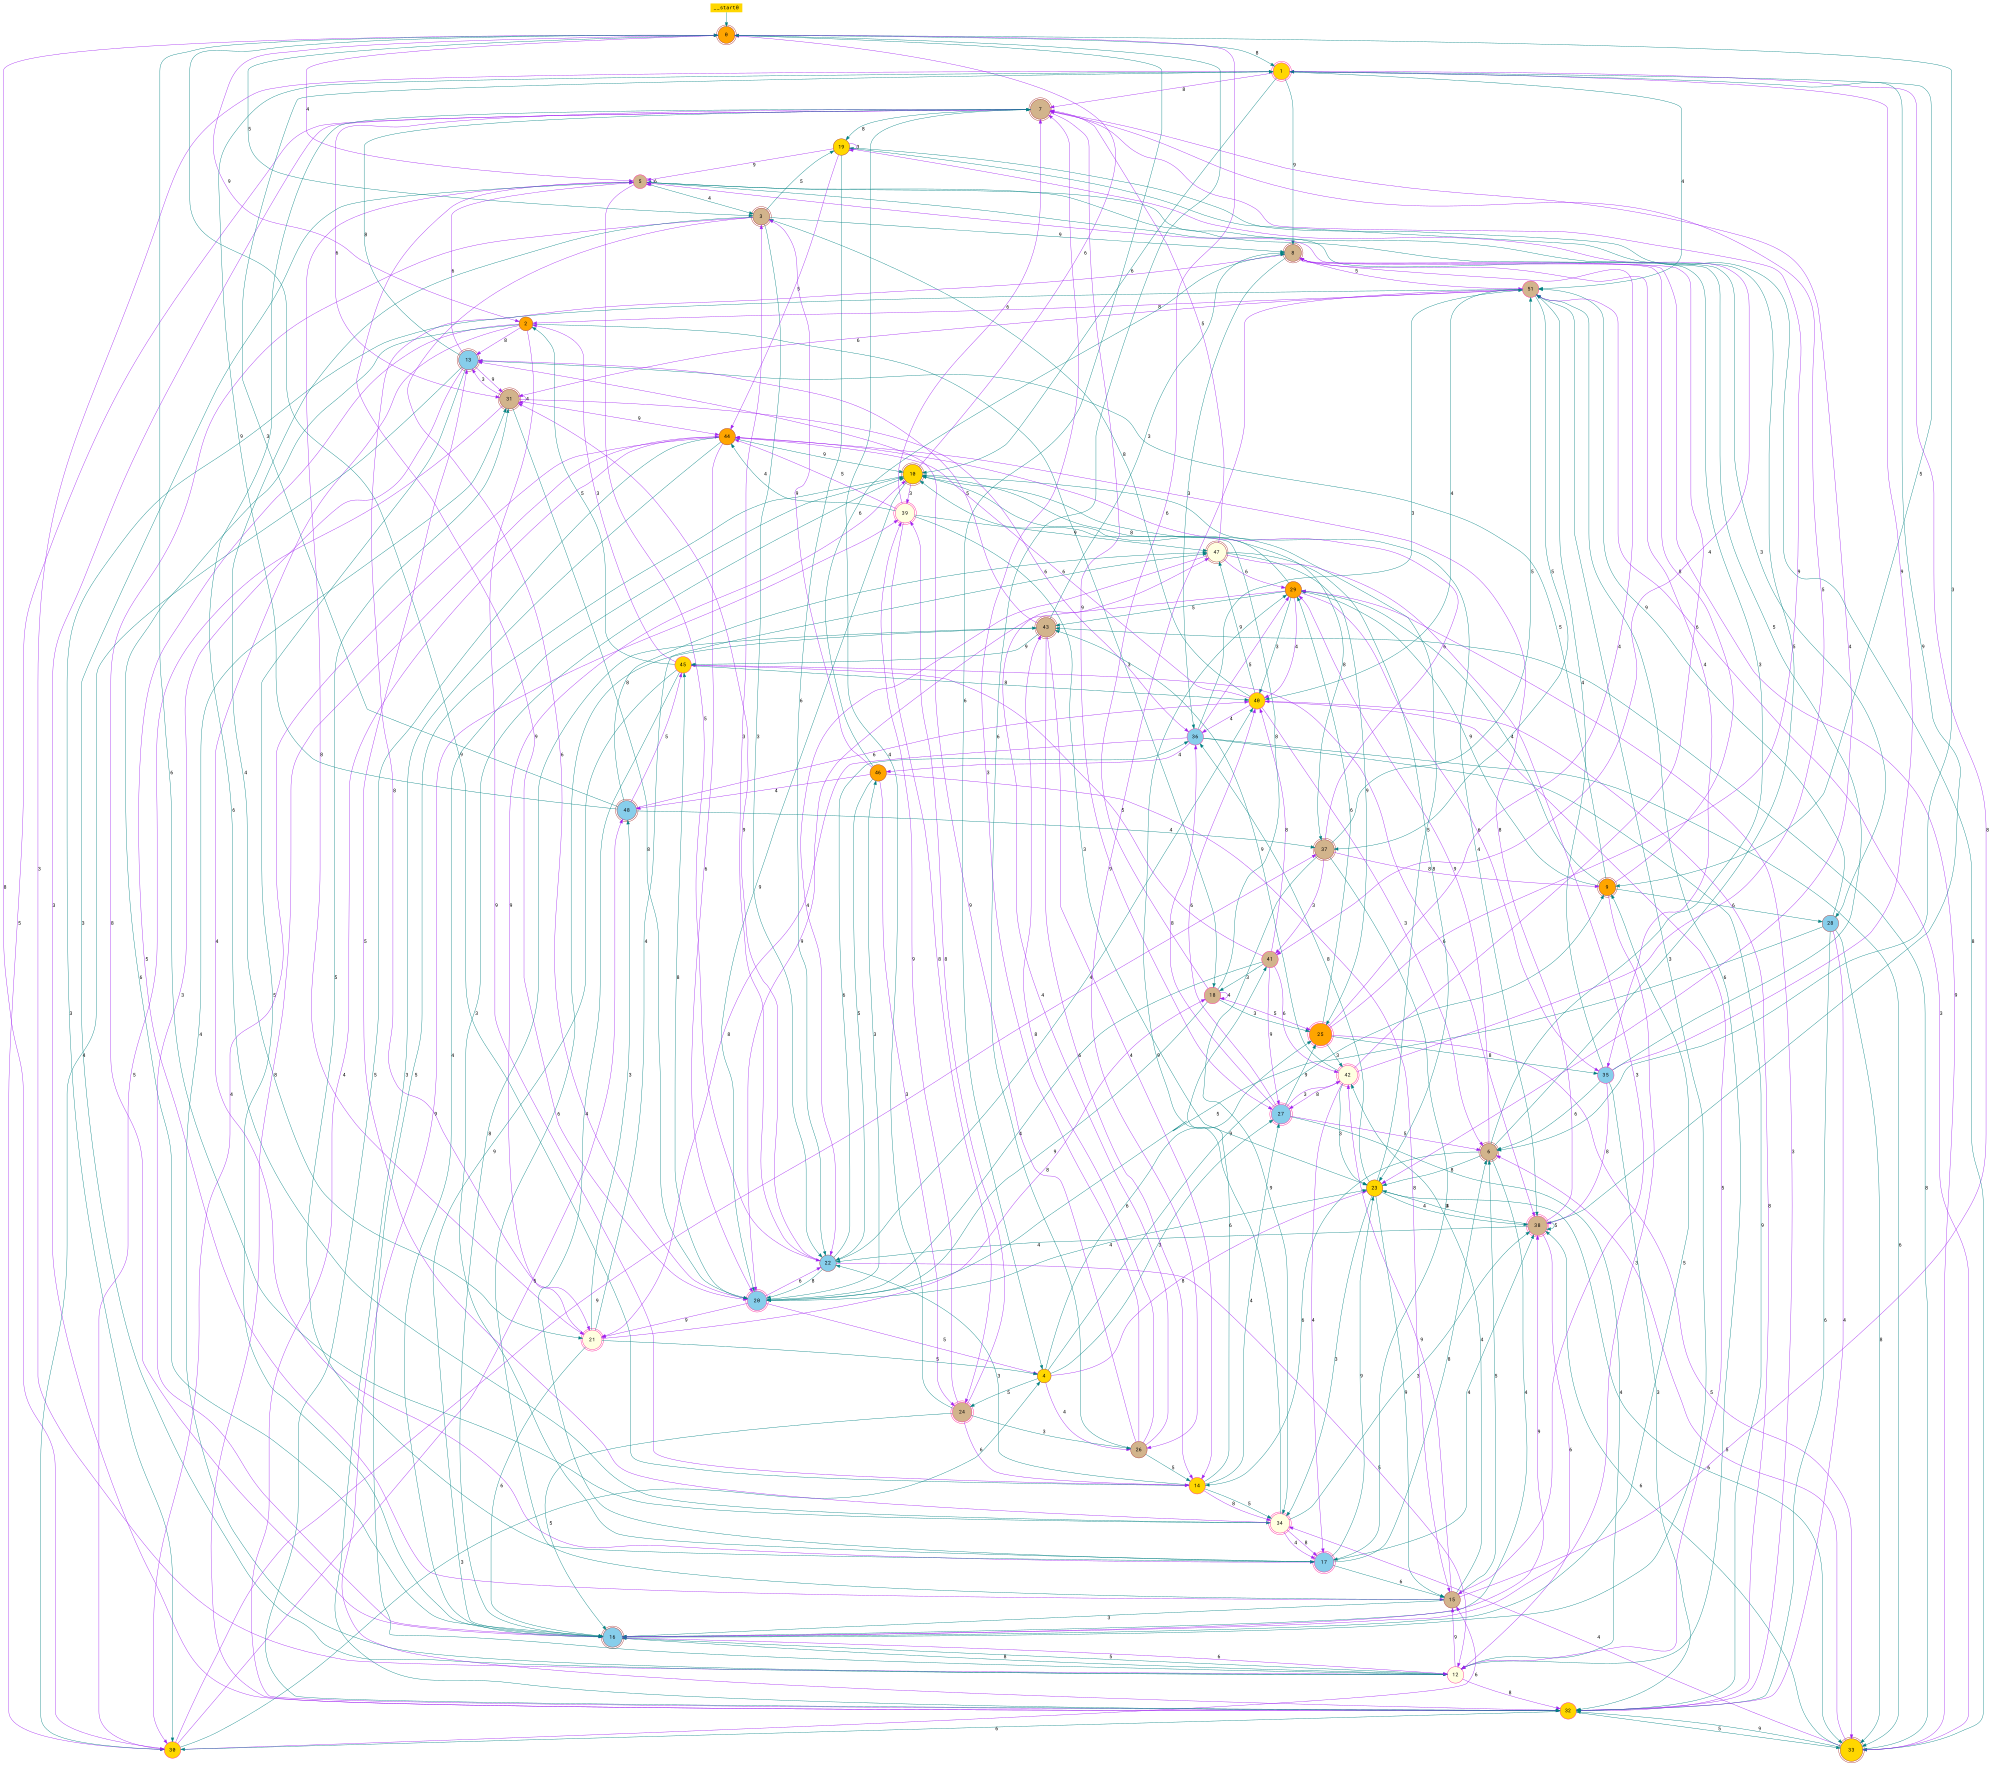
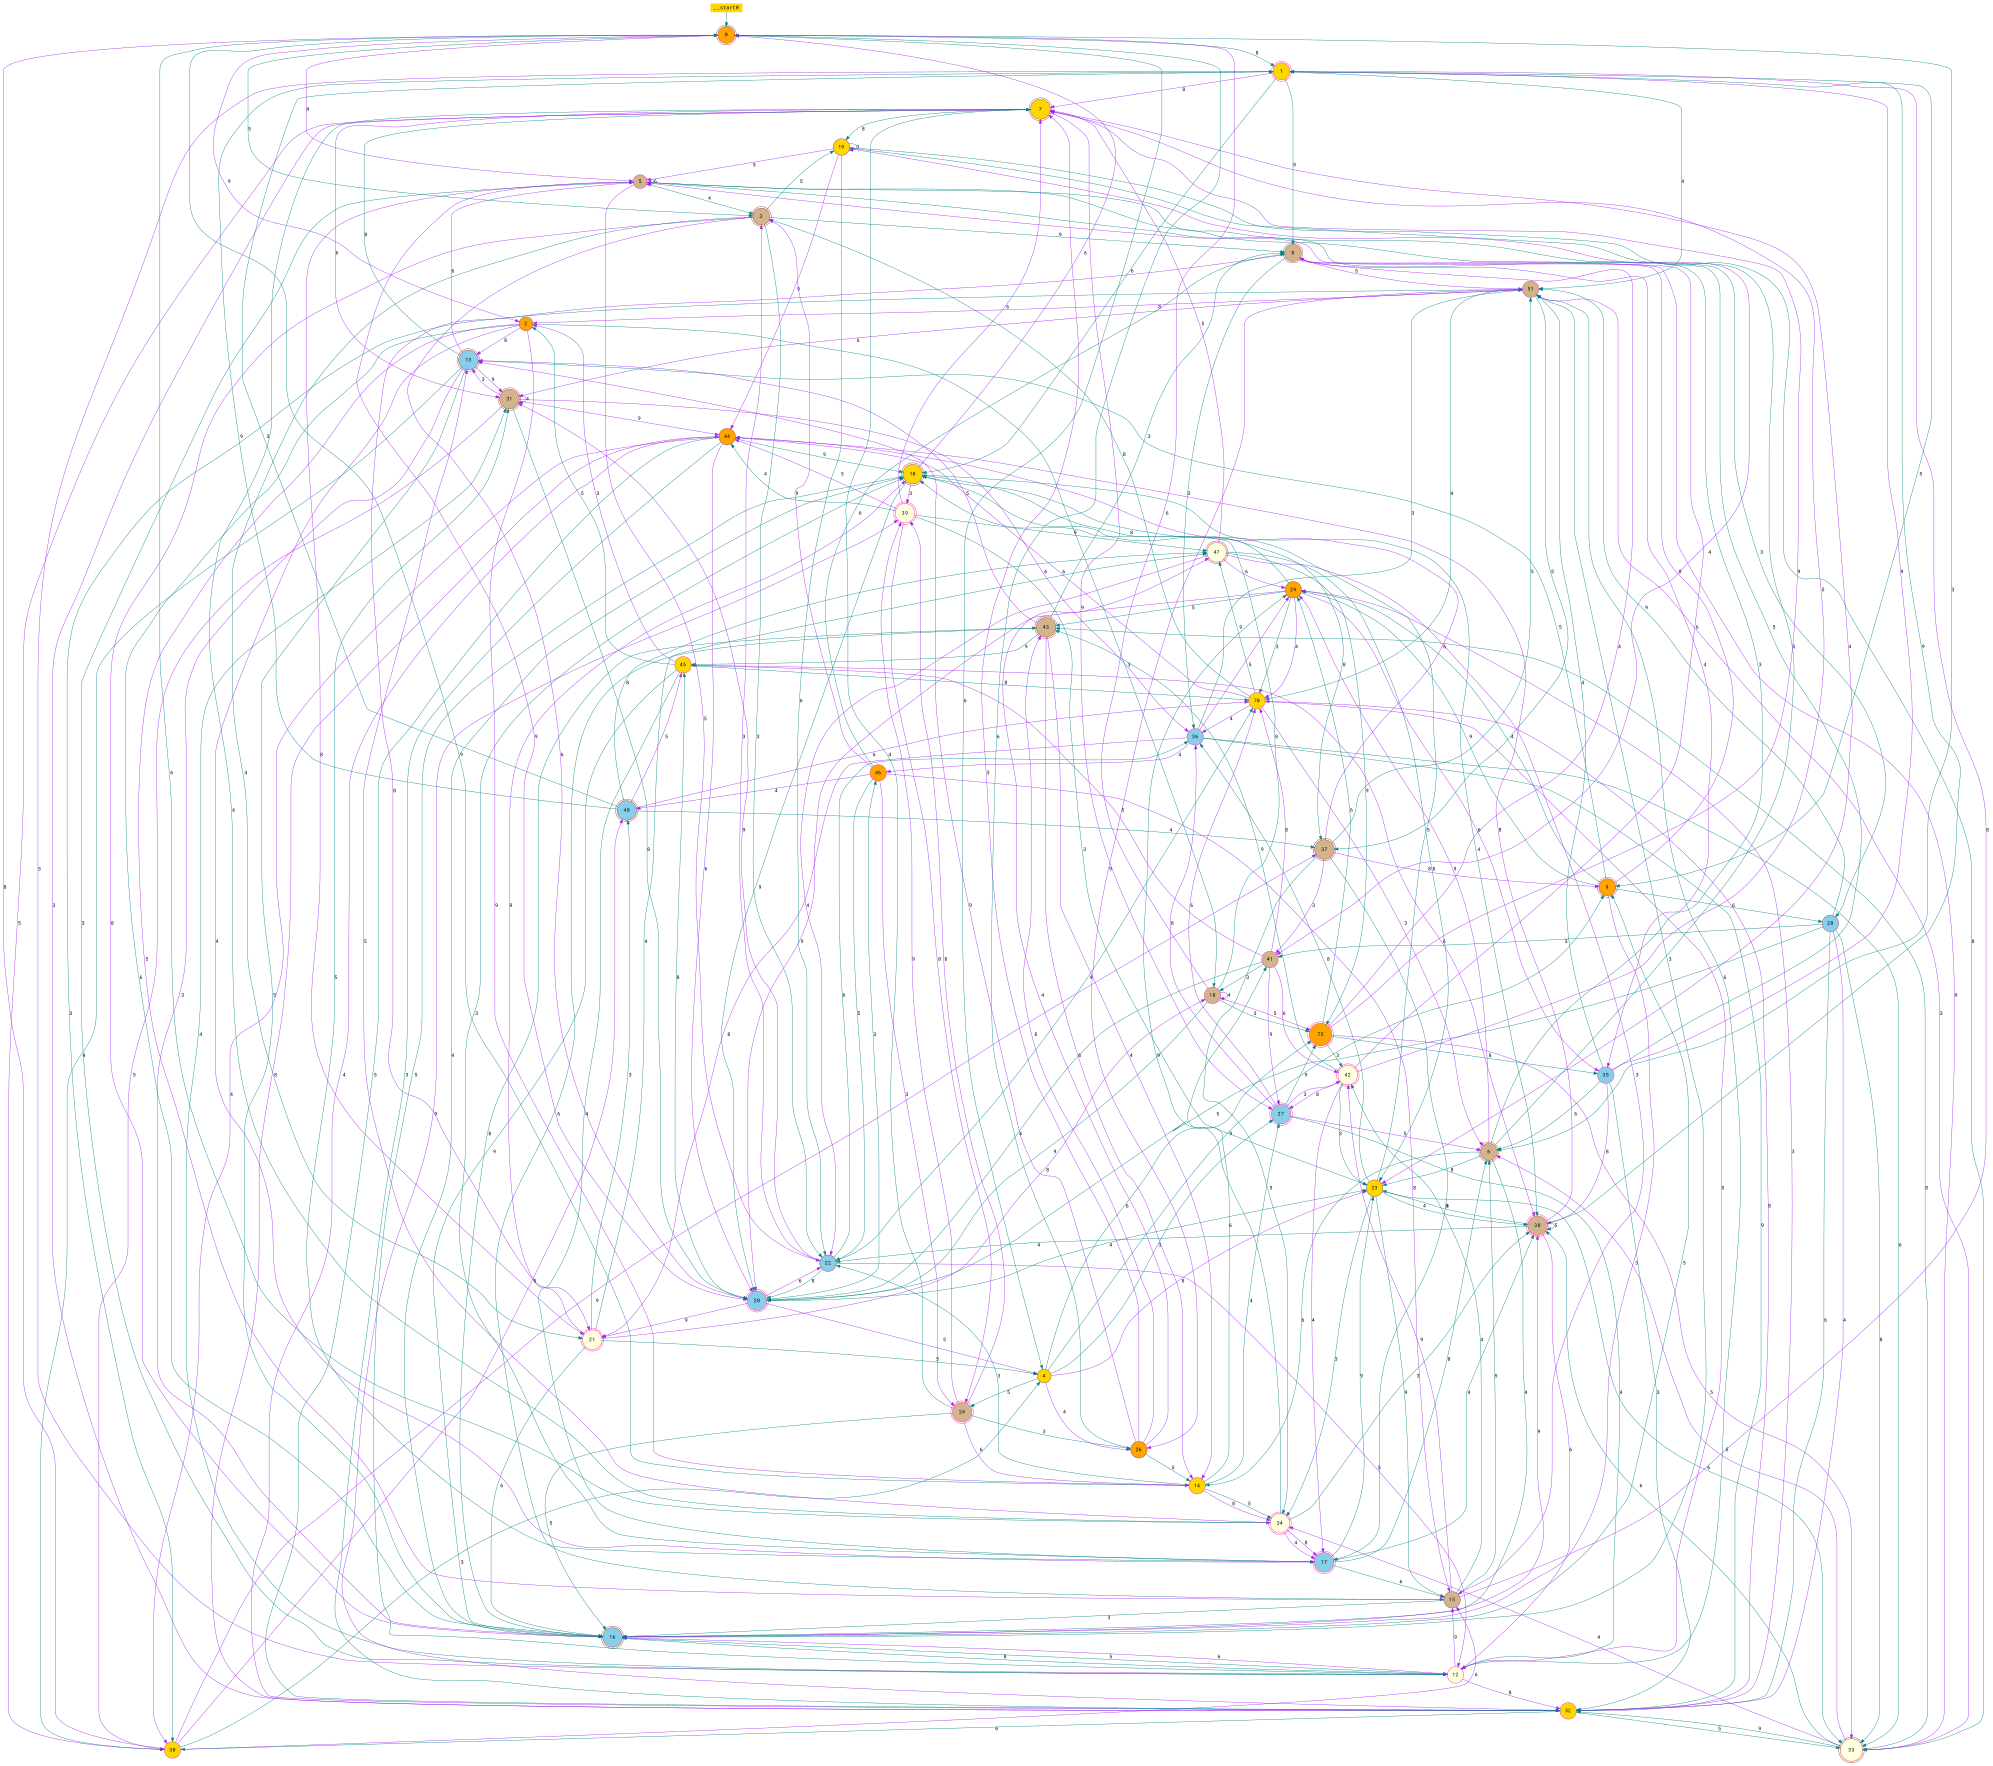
(1040, 109) -> (1040, 109)
(1257, 701) -> (1257, 701)
(878, 773) -> (878, 773)
none -> (1552, 940)
(1321, 1035) -> (1321, 1035)
(1139, 1450) -> (1139, 1450)
(1852, 1750) -> (1852, 1750)
